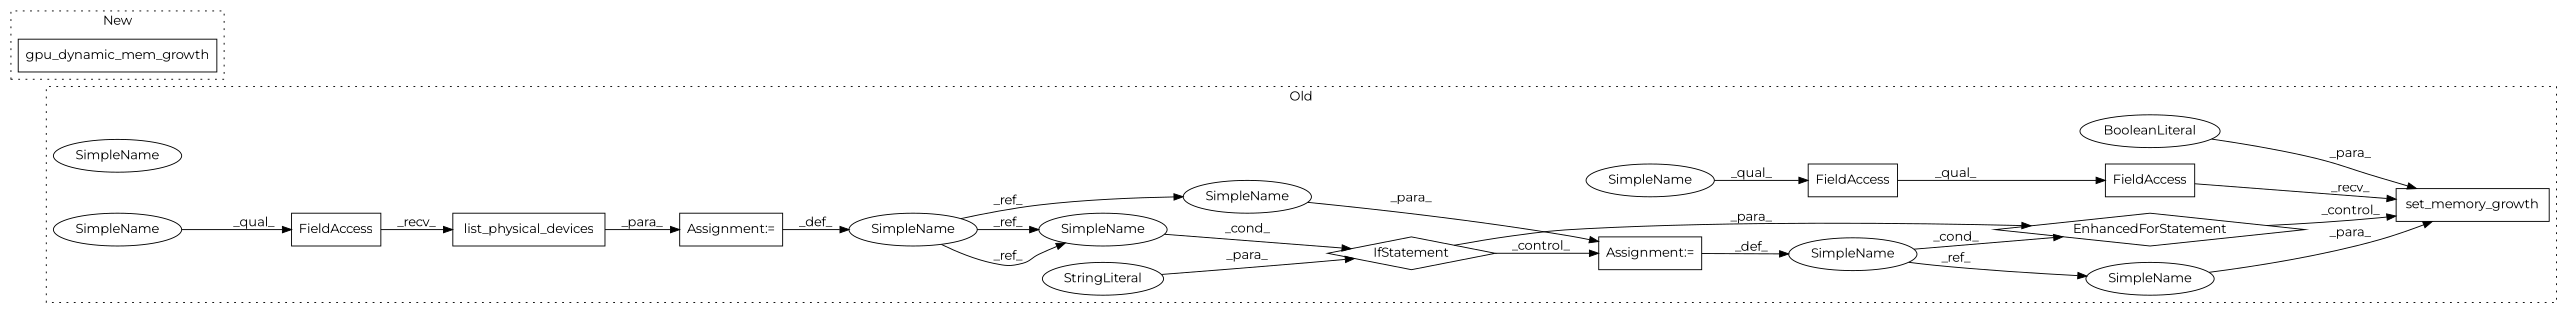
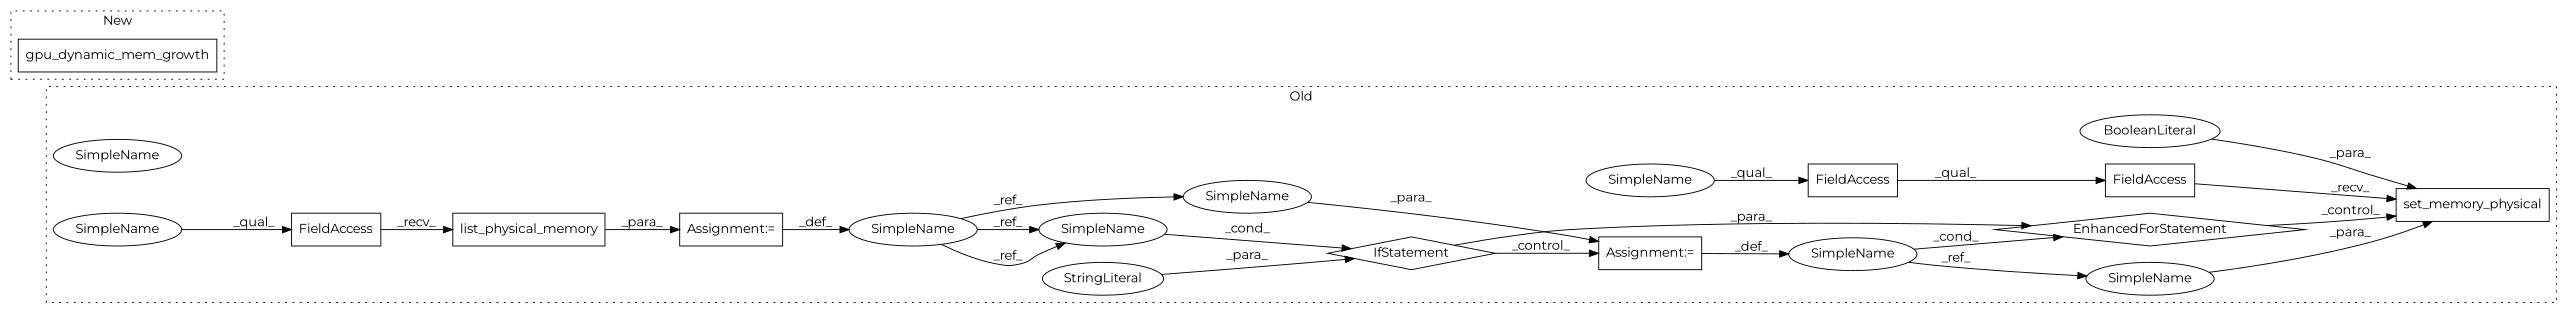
(2473, 205) -> (2473, 205)
(529, 230) -> (529, 230)
